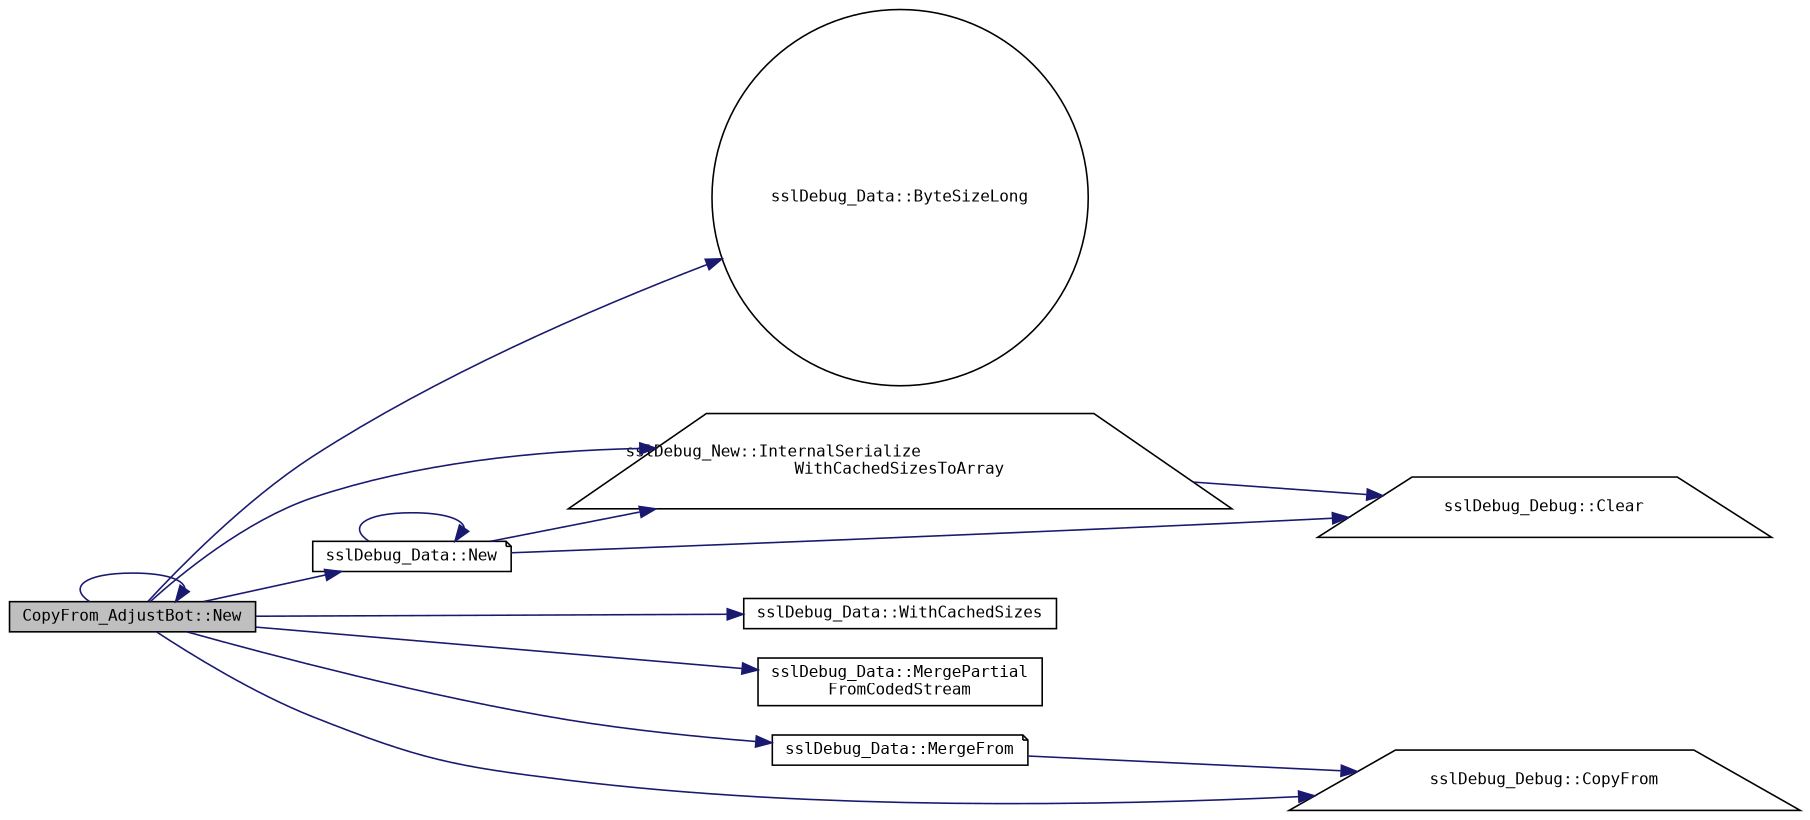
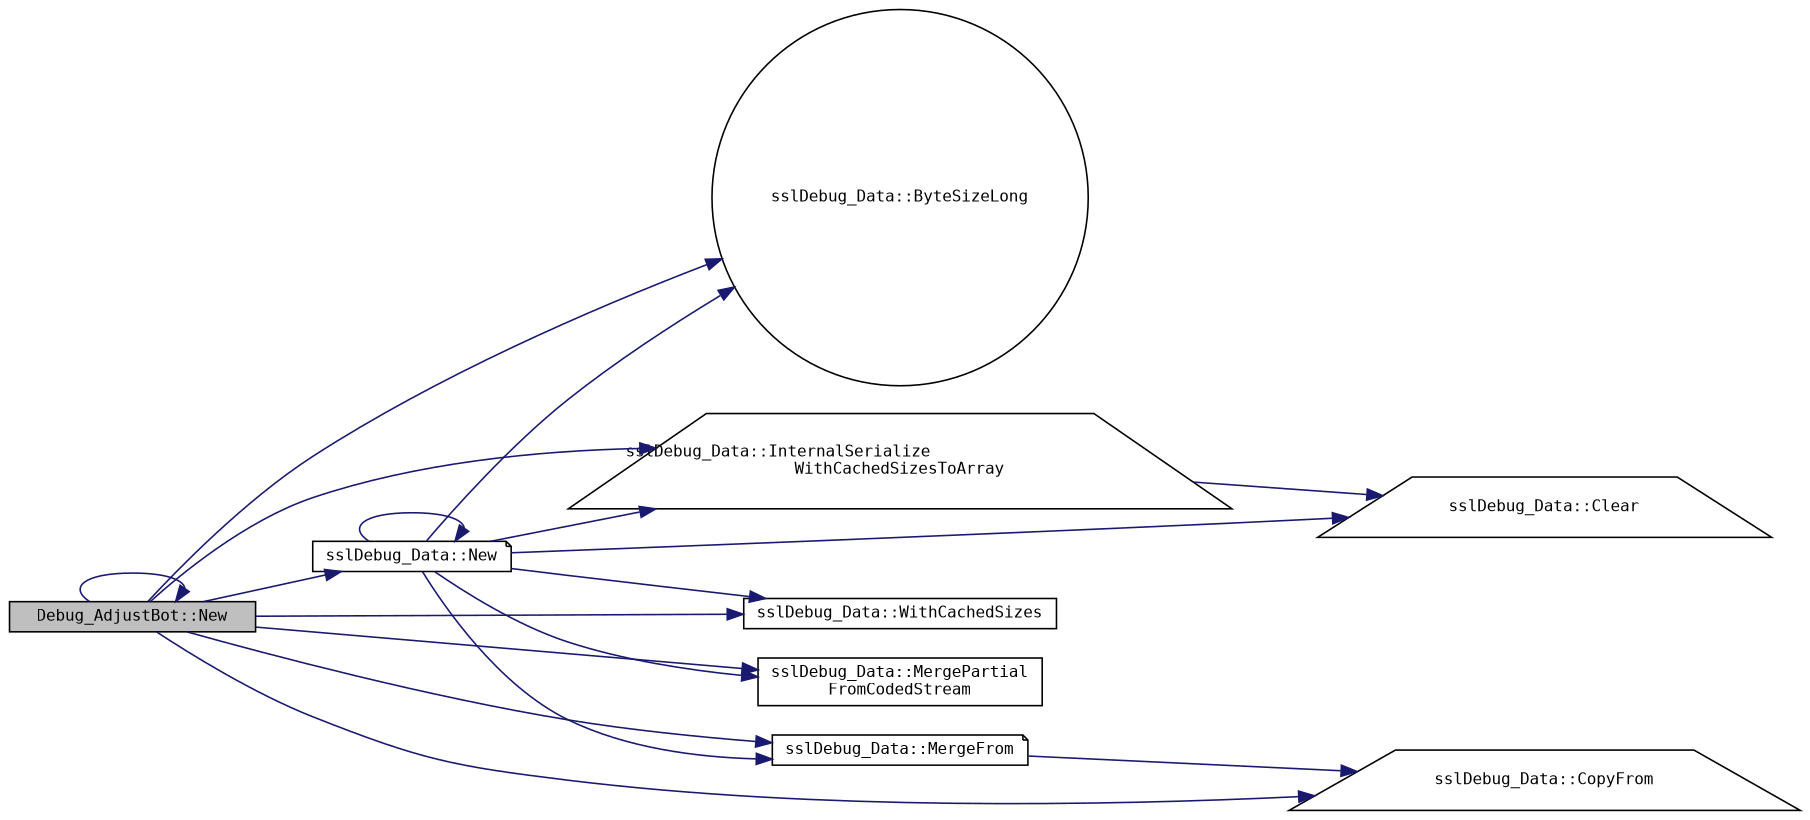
none -> (562, 405)
(900, 461) -> (900, 461)
(1545, 507) -> (1545, 507)
none -> (631, 583)
(133, 617) -> (133, 617)
none -> (573, 643)
none -> (543, 705)
(1545, 780) -> (1545, 780)
